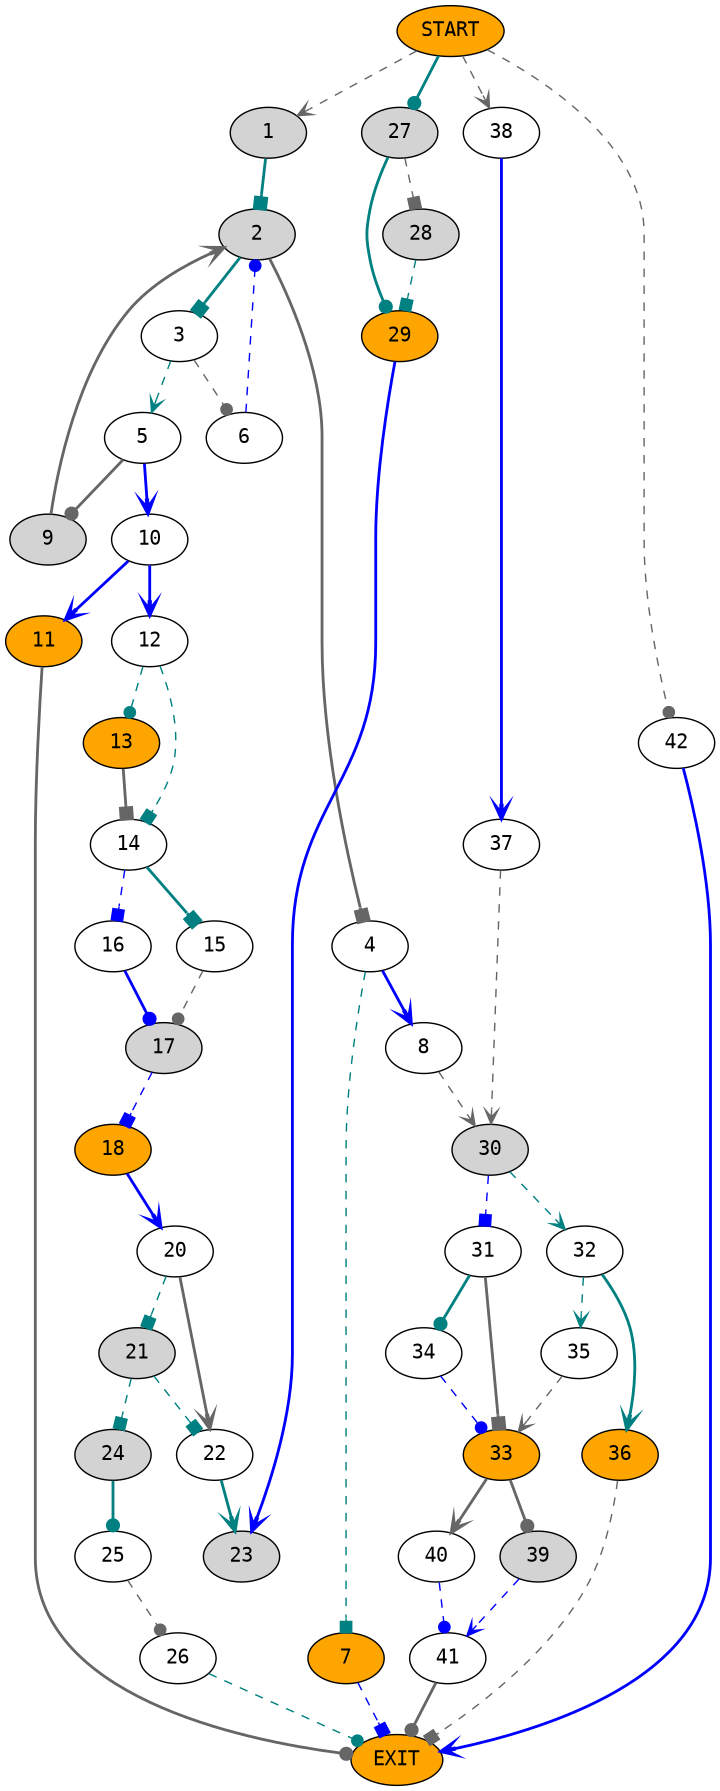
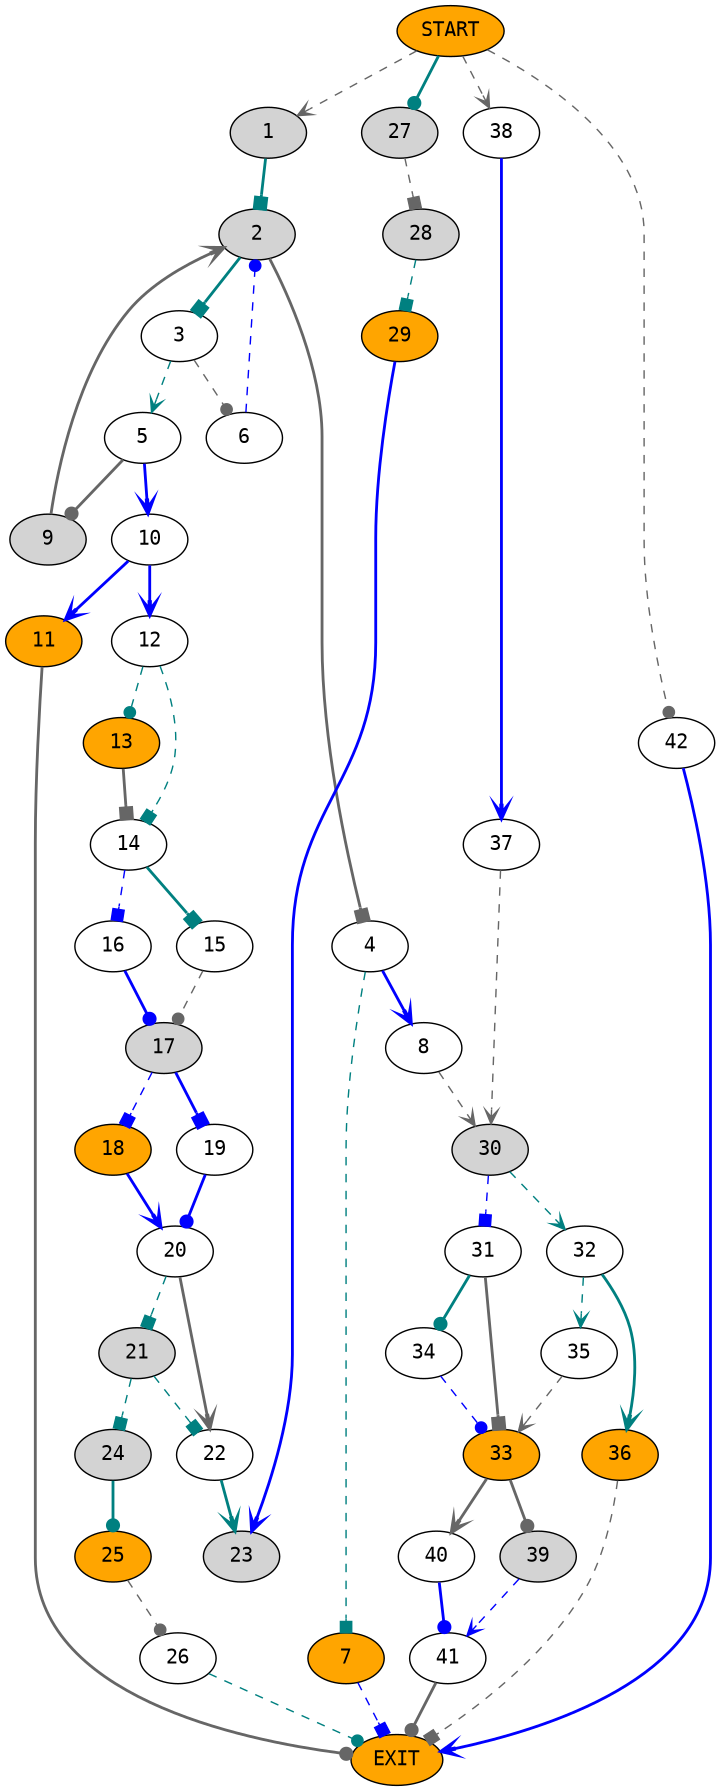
(367, 229) -> none
none -> (215, 1150)
(113, 1557) -> (113, 1557)
(441, 1602) -> (441, 1602)
